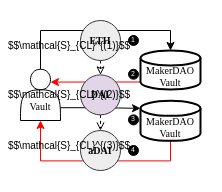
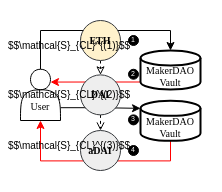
(101, 41) -> (101, 41)
(41, 95) -> (41, 95)
(101, 95) -> (101, 95)
